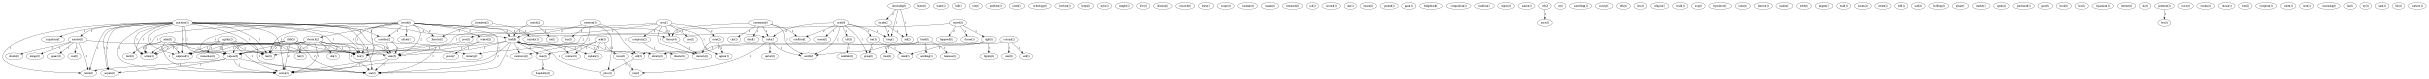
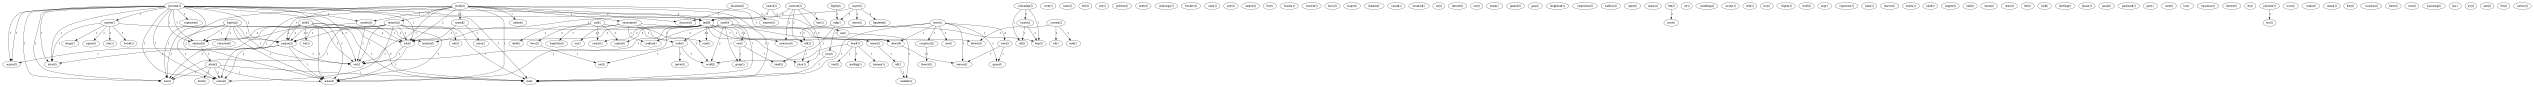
(1981, 6) -> none
(606, 28) -> (550, 14)
(844, 30) -> (886, 53)
none -> (896, 37)
(989, 47) -> (837, 13)
(175, 48) -> (205, 53)
(559, 60) -> (758, 41)
(543, 64) -> (576, 28)
